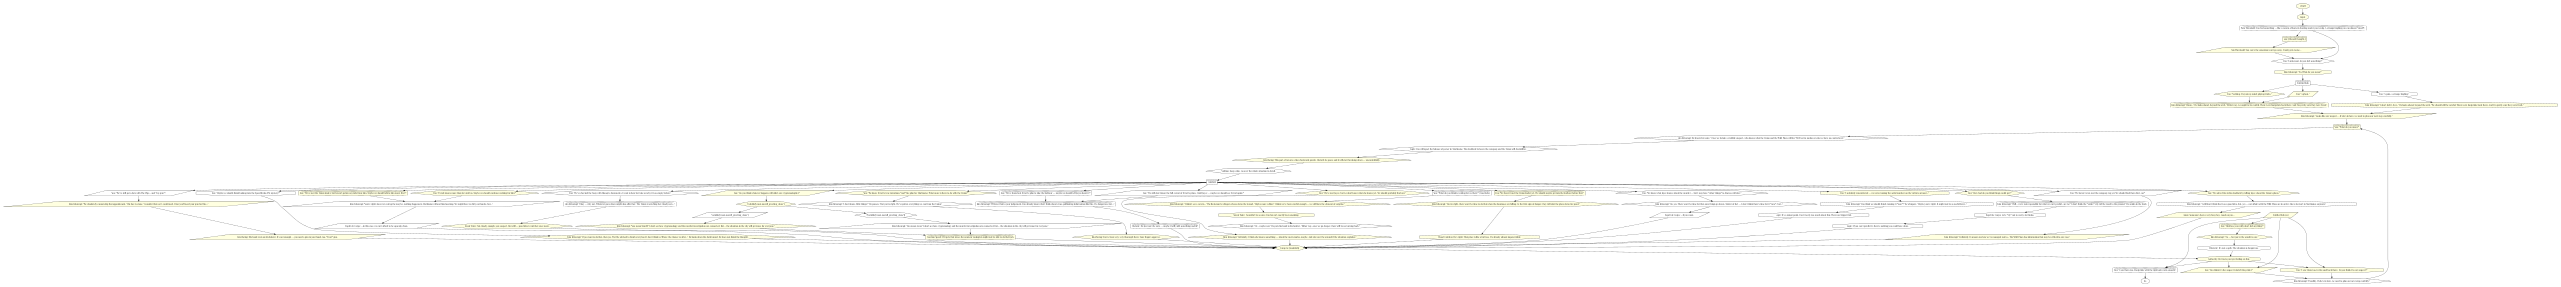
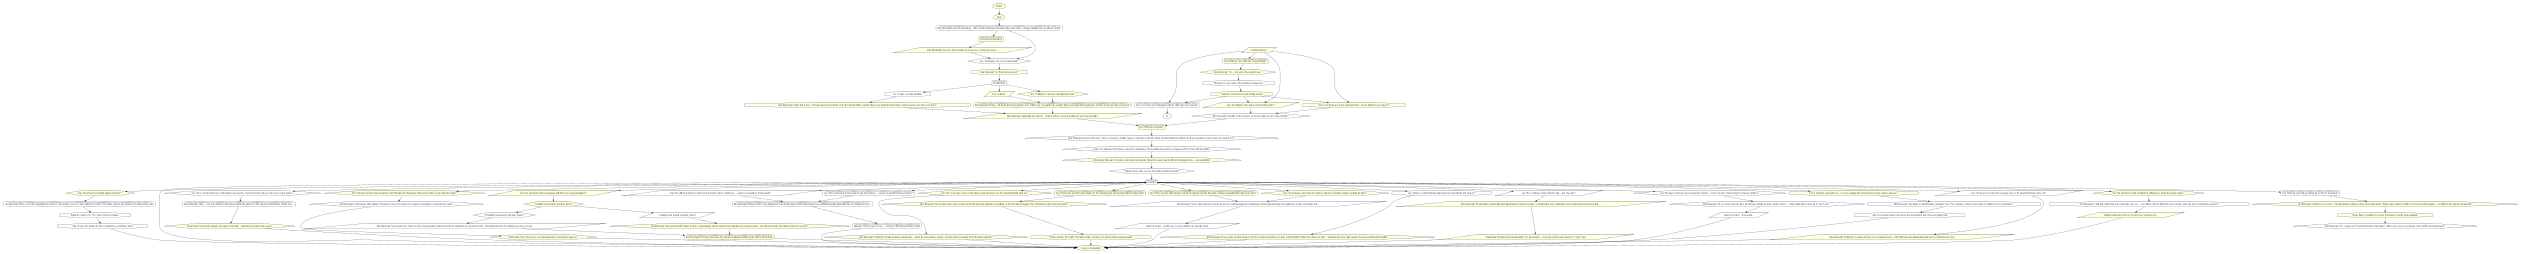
(2209, 215) -> (2131, 215)
(1751, 254) -> (160, 225)
